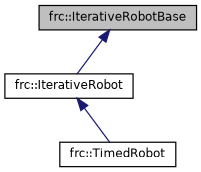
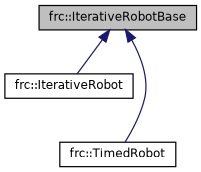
(97, 125) -> (146, 92)
